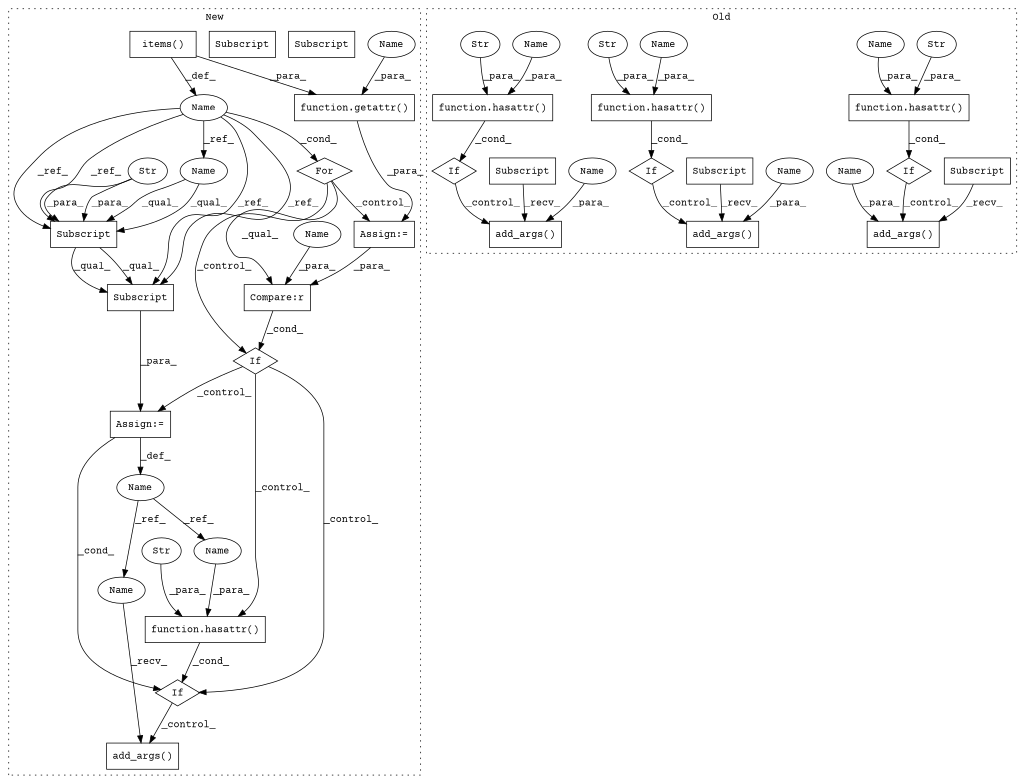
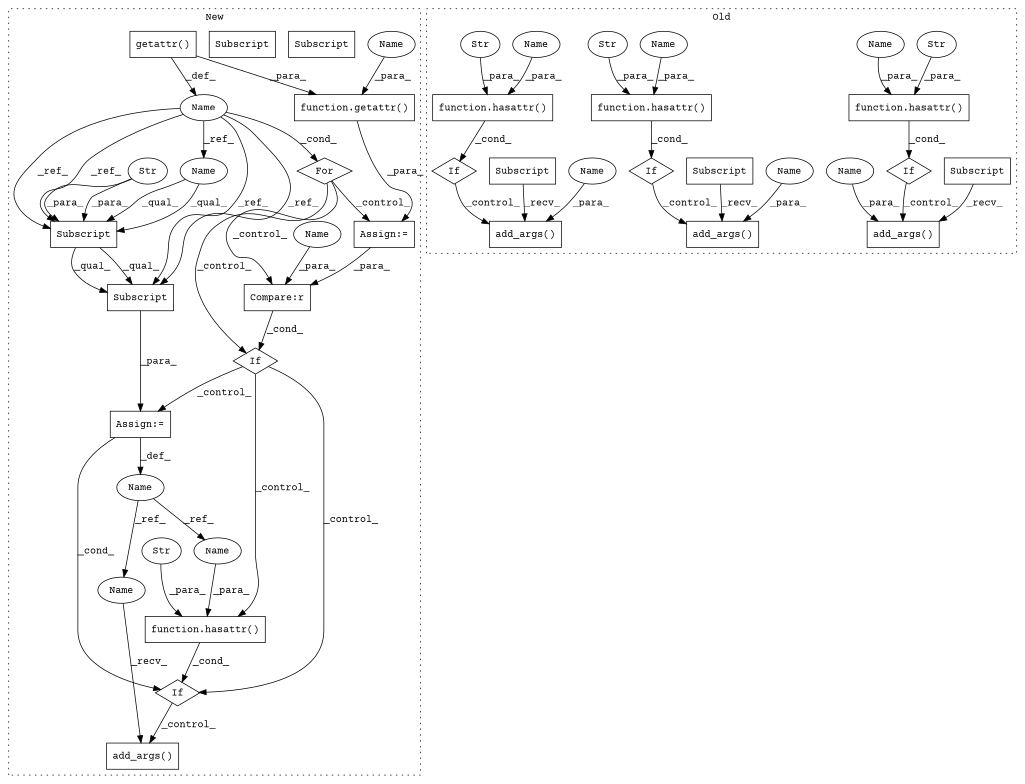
(163, 44) -> (163, 44)
(260, 234) -> (260, 234)
